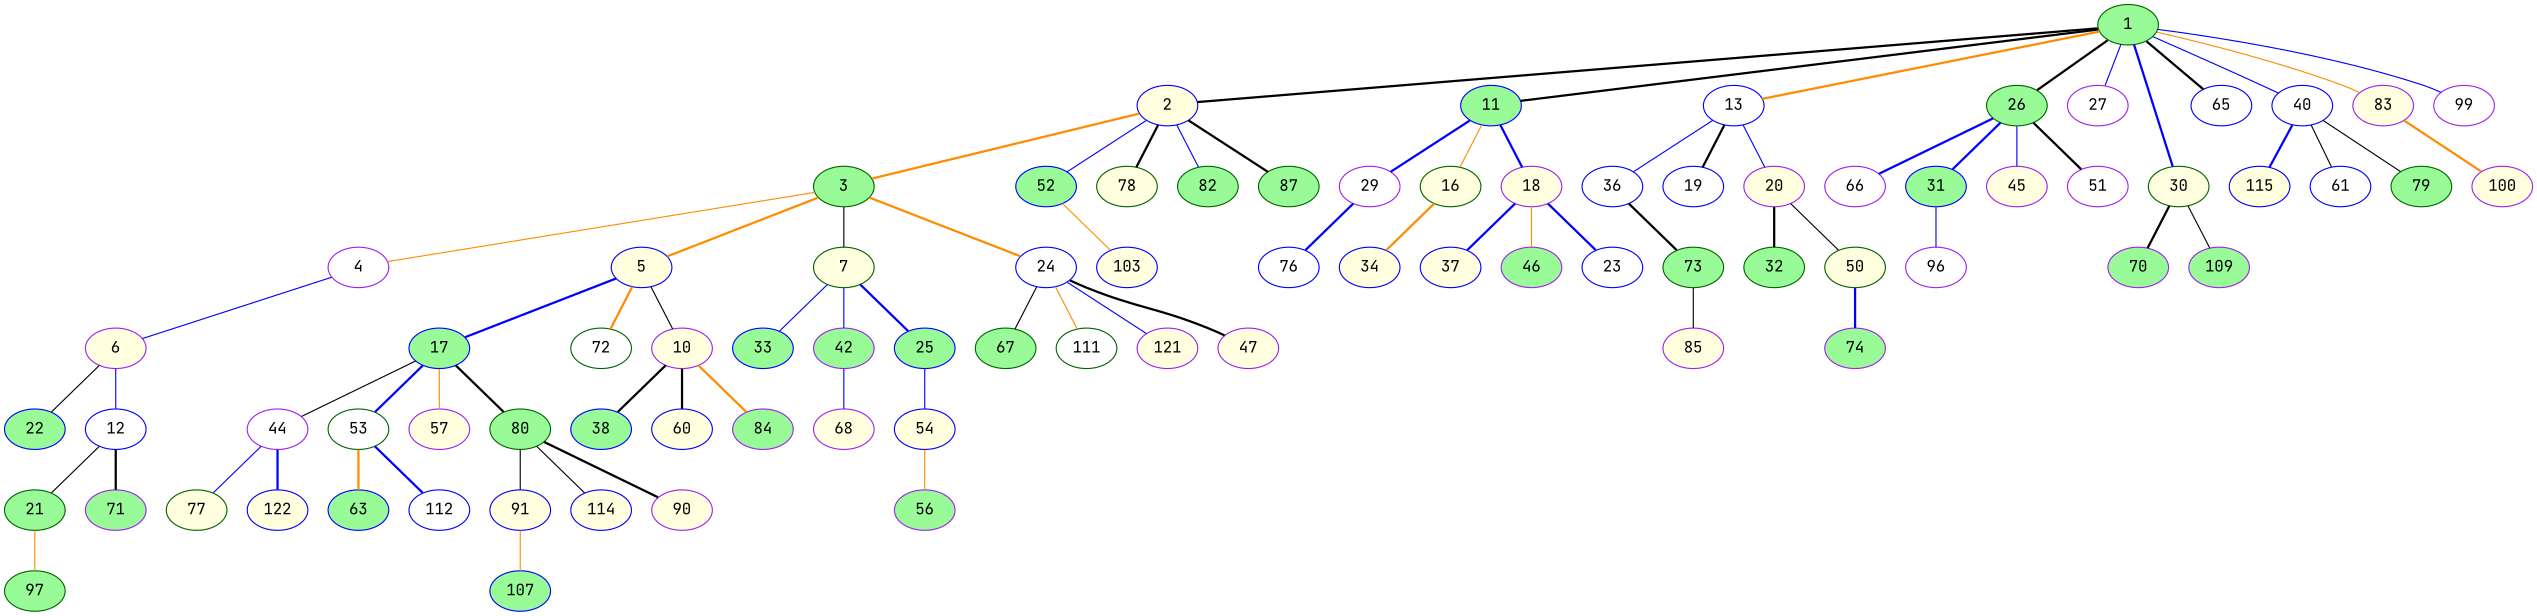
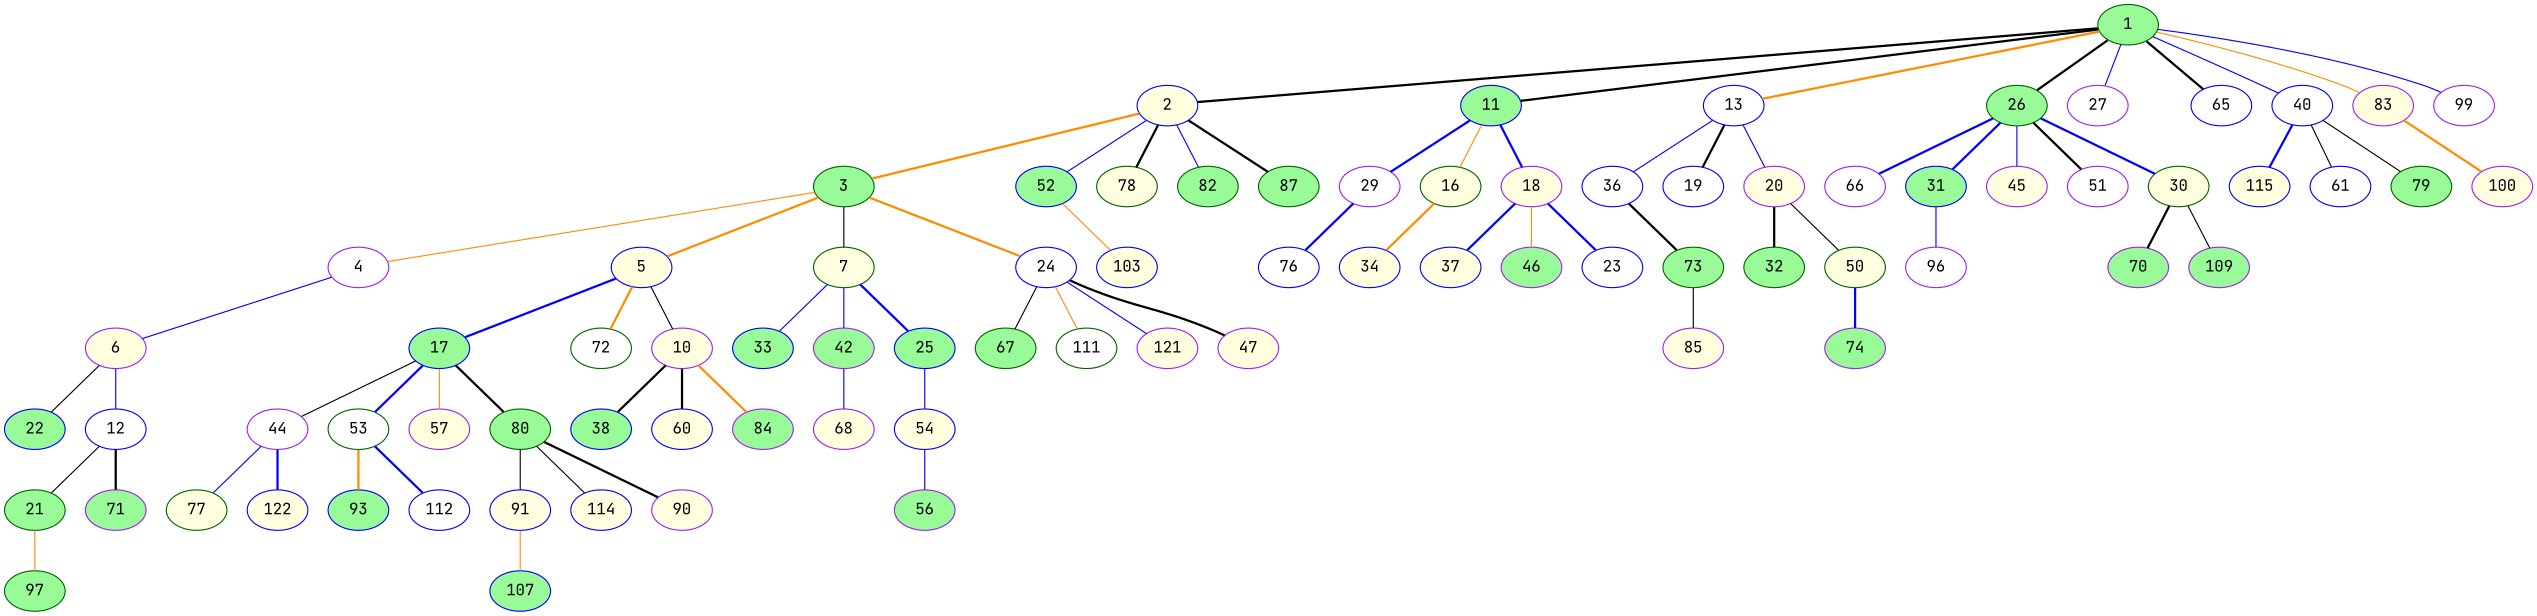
(2153, 106) -> (2098, 146)
(925, 470) -> (925, 470)
(358, 510) -> (358, 510)
